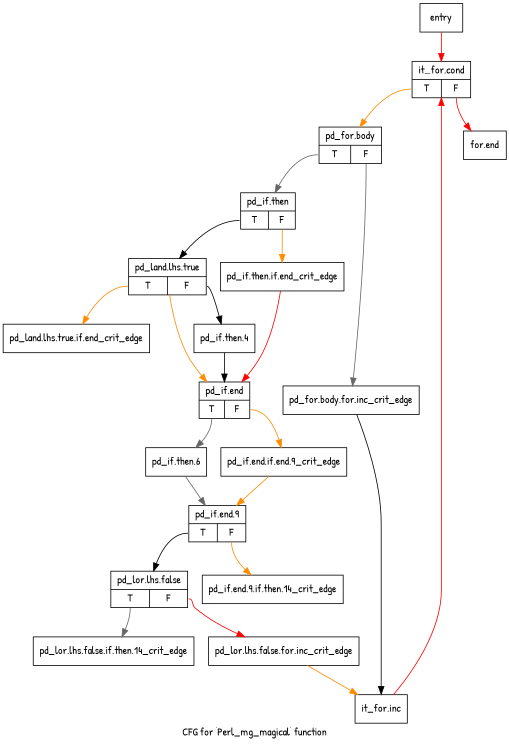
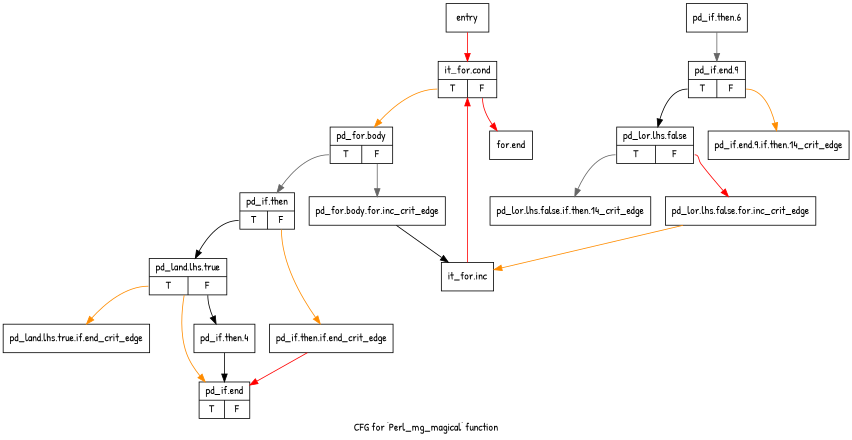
(209, 431) -> none
(284, 462) -> none
